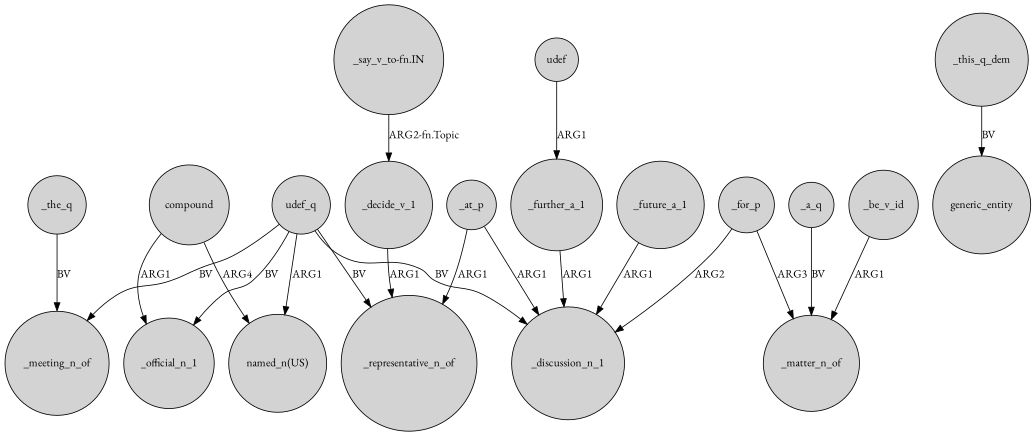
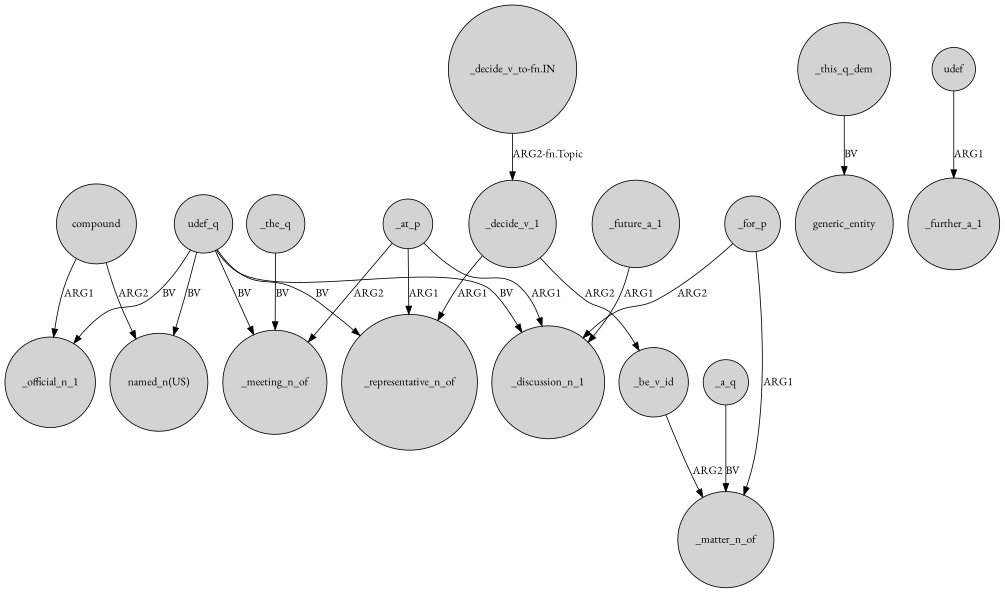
(389, 60) -> (513, 69)
(238, 275) -> (133, 294)
(307, 275) -> (195, 294)
(562, 275) -> none
(792, 275) -> (778, 382)
(869, 275) -> (708, 471)
none -> (353, 289)
none -> (588, 302)
